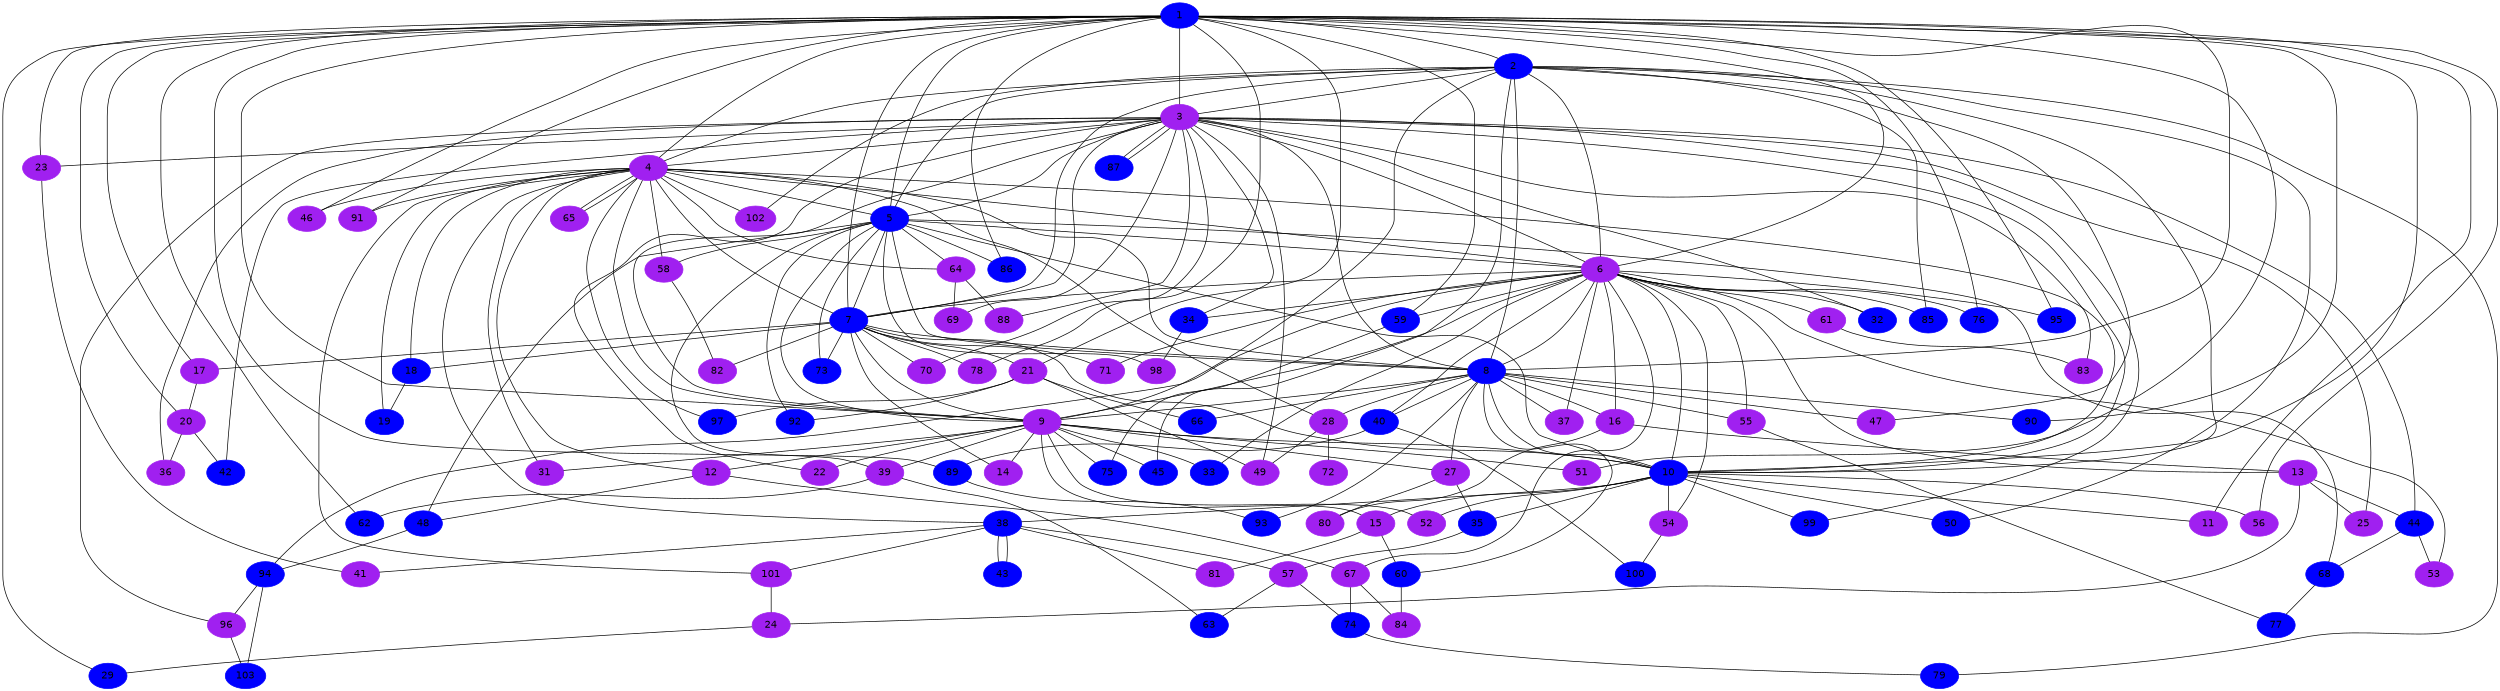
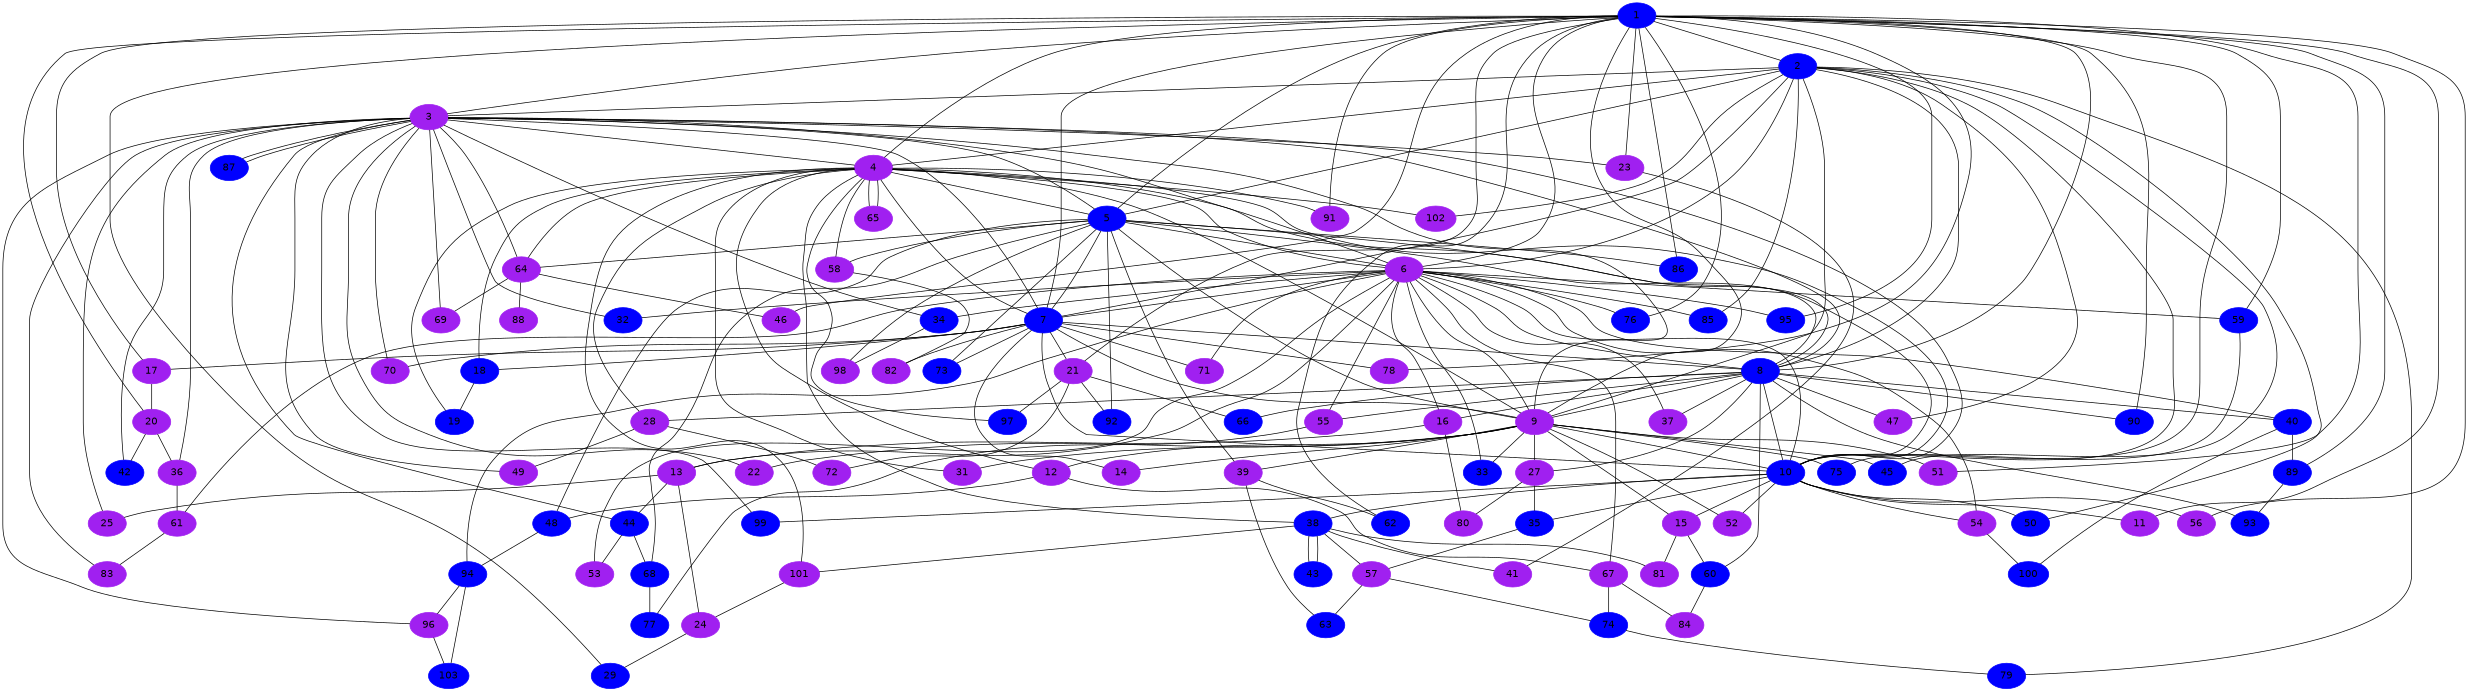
(474, 179) -> (651, 296)
(1167, 276) -> (486, 188)
(1144, 423) -> (1028, 438)
none -> (177, 498)
